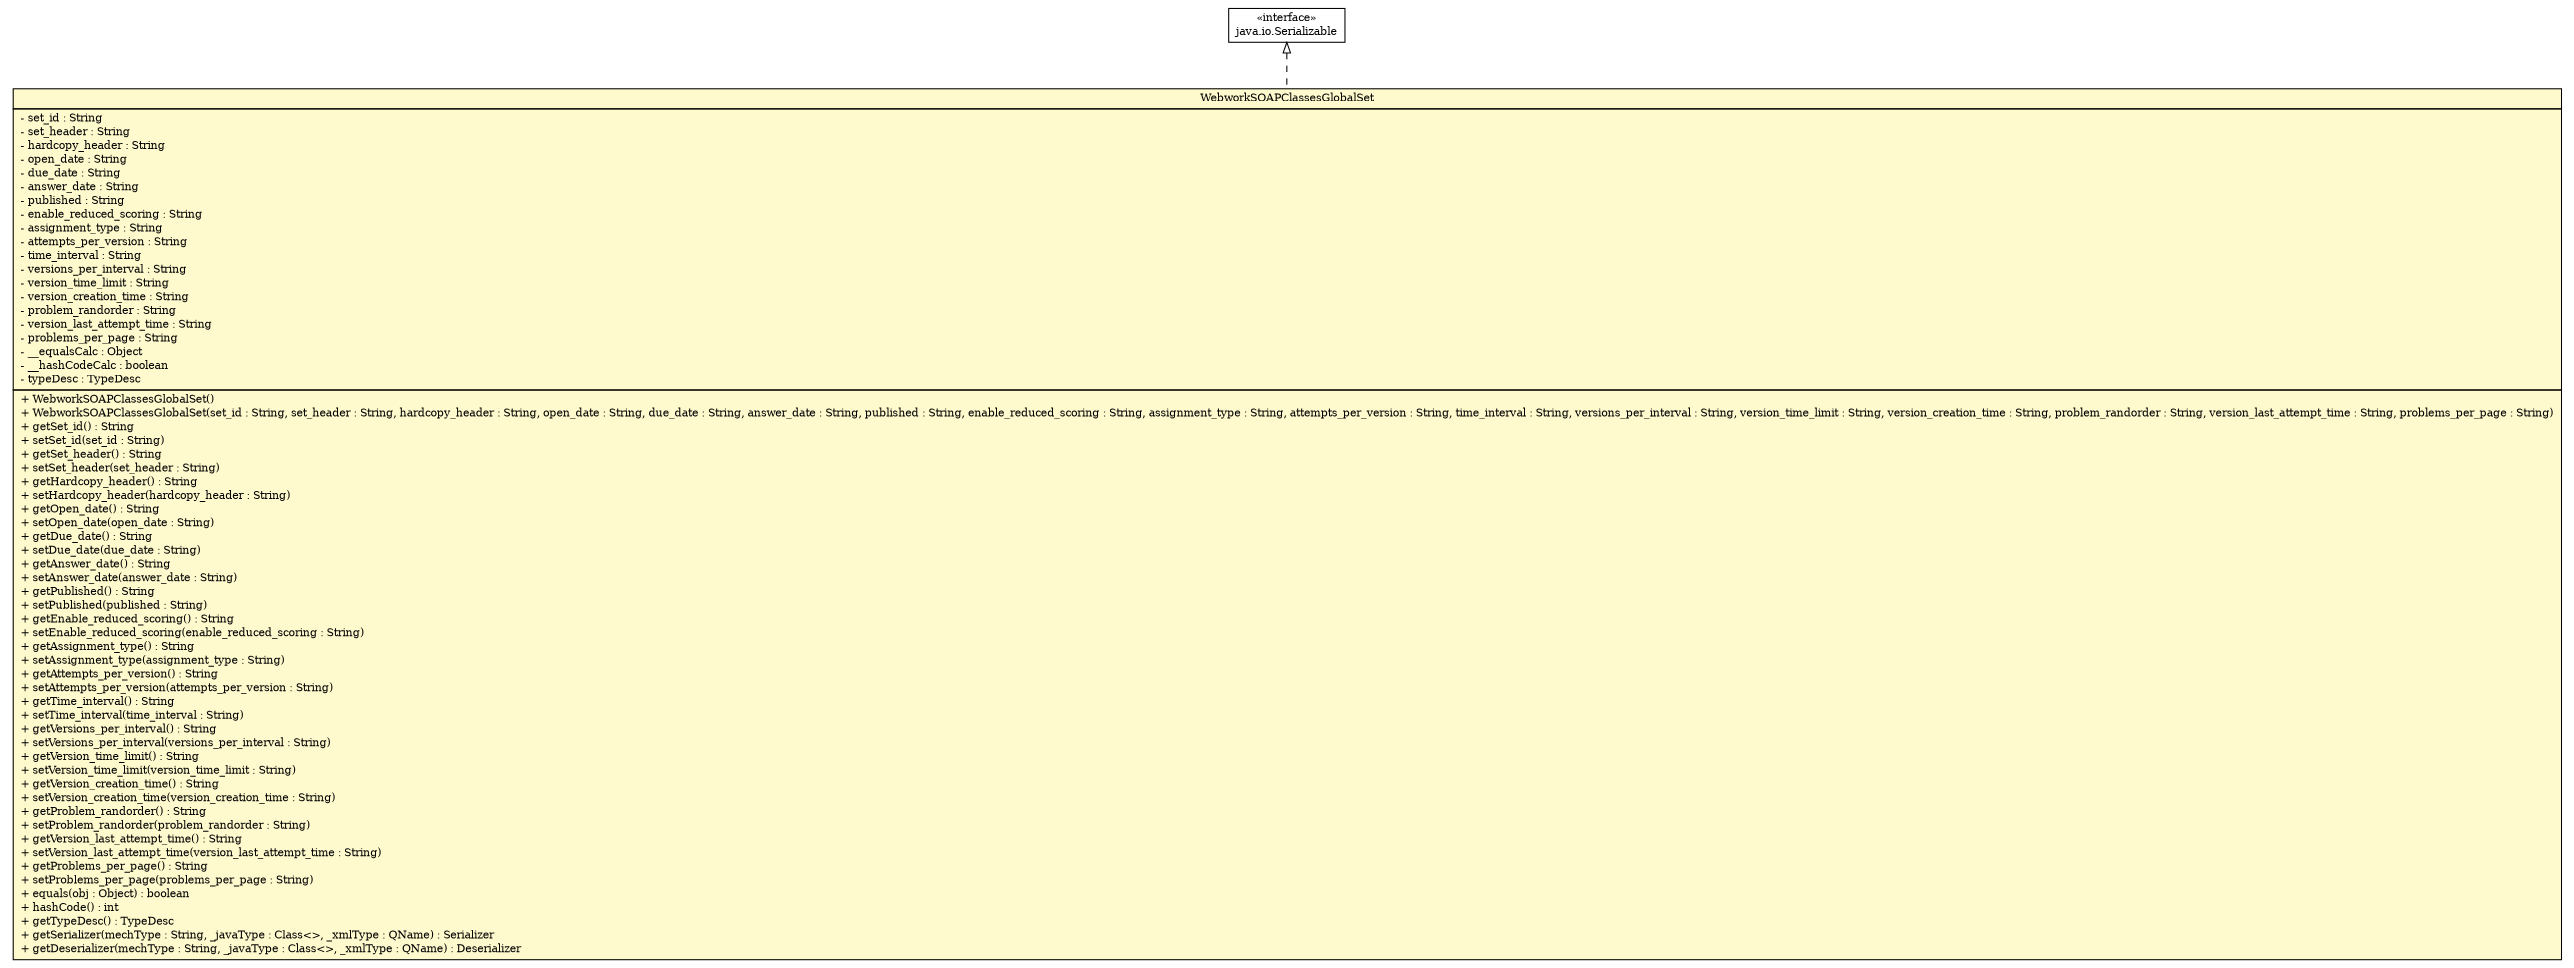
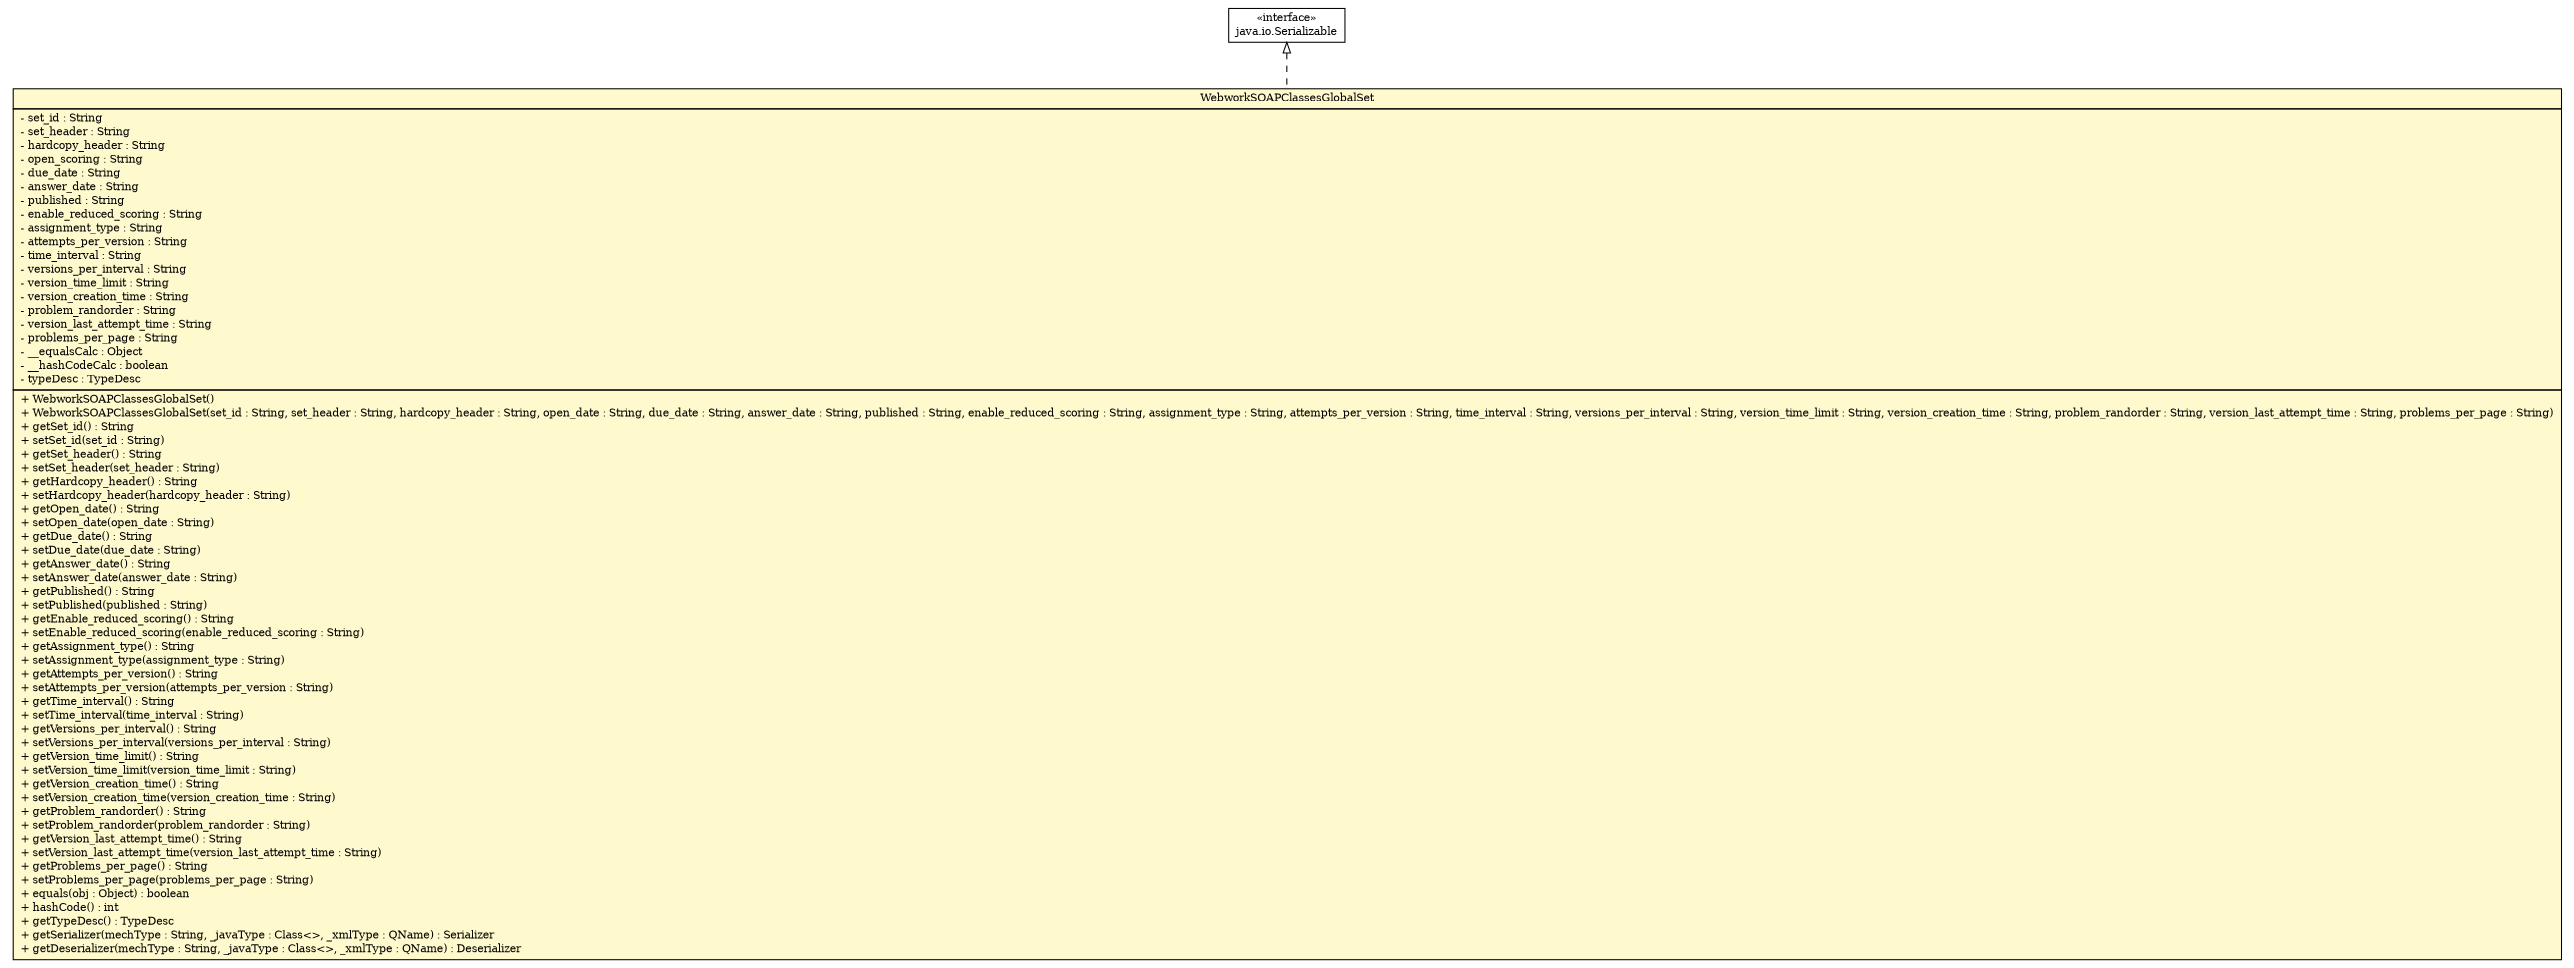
(74, 160) -> (82, 160)
